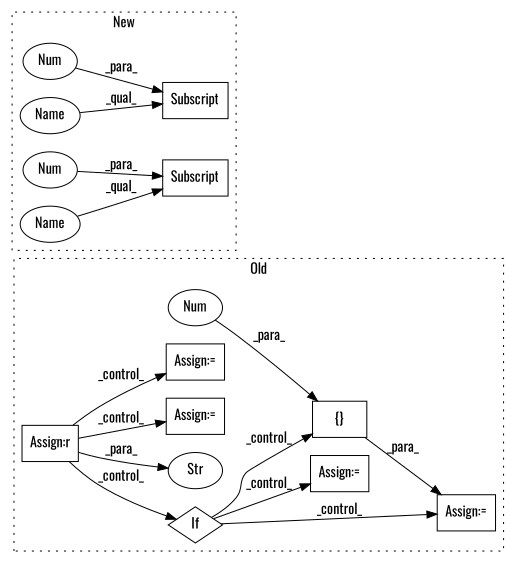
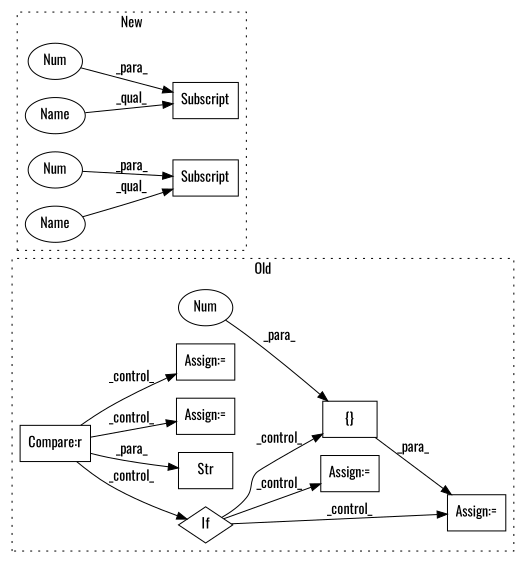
(50, 443) -> (55, 443)
(195, 471) -> (206, 471)
